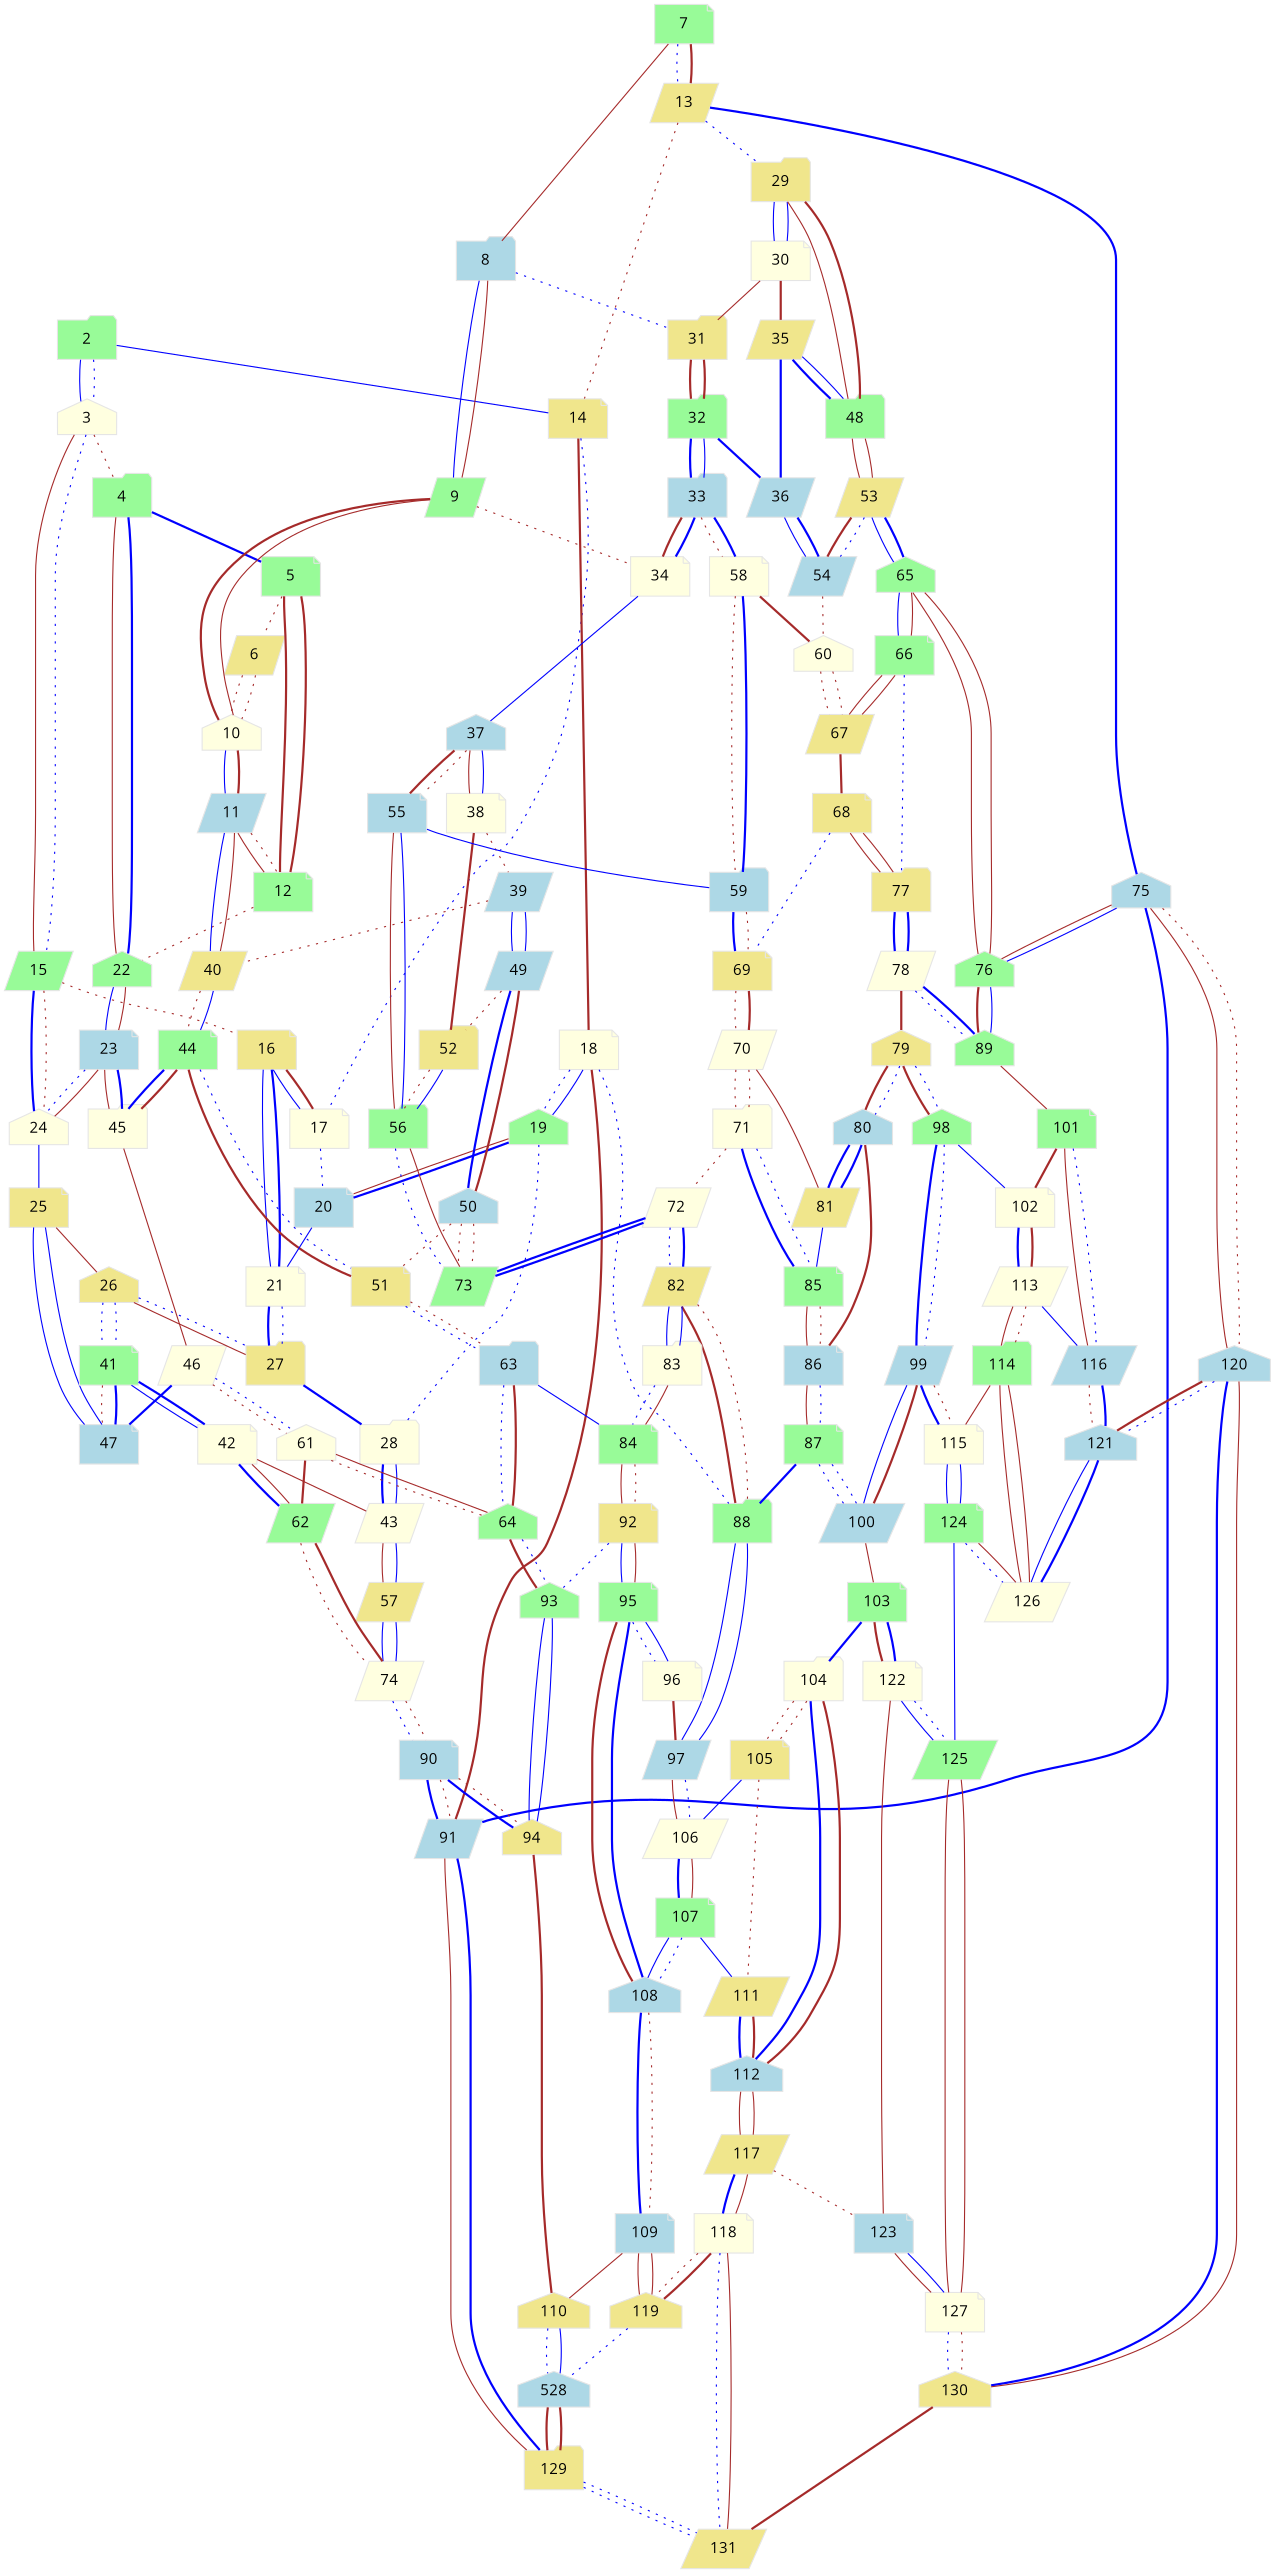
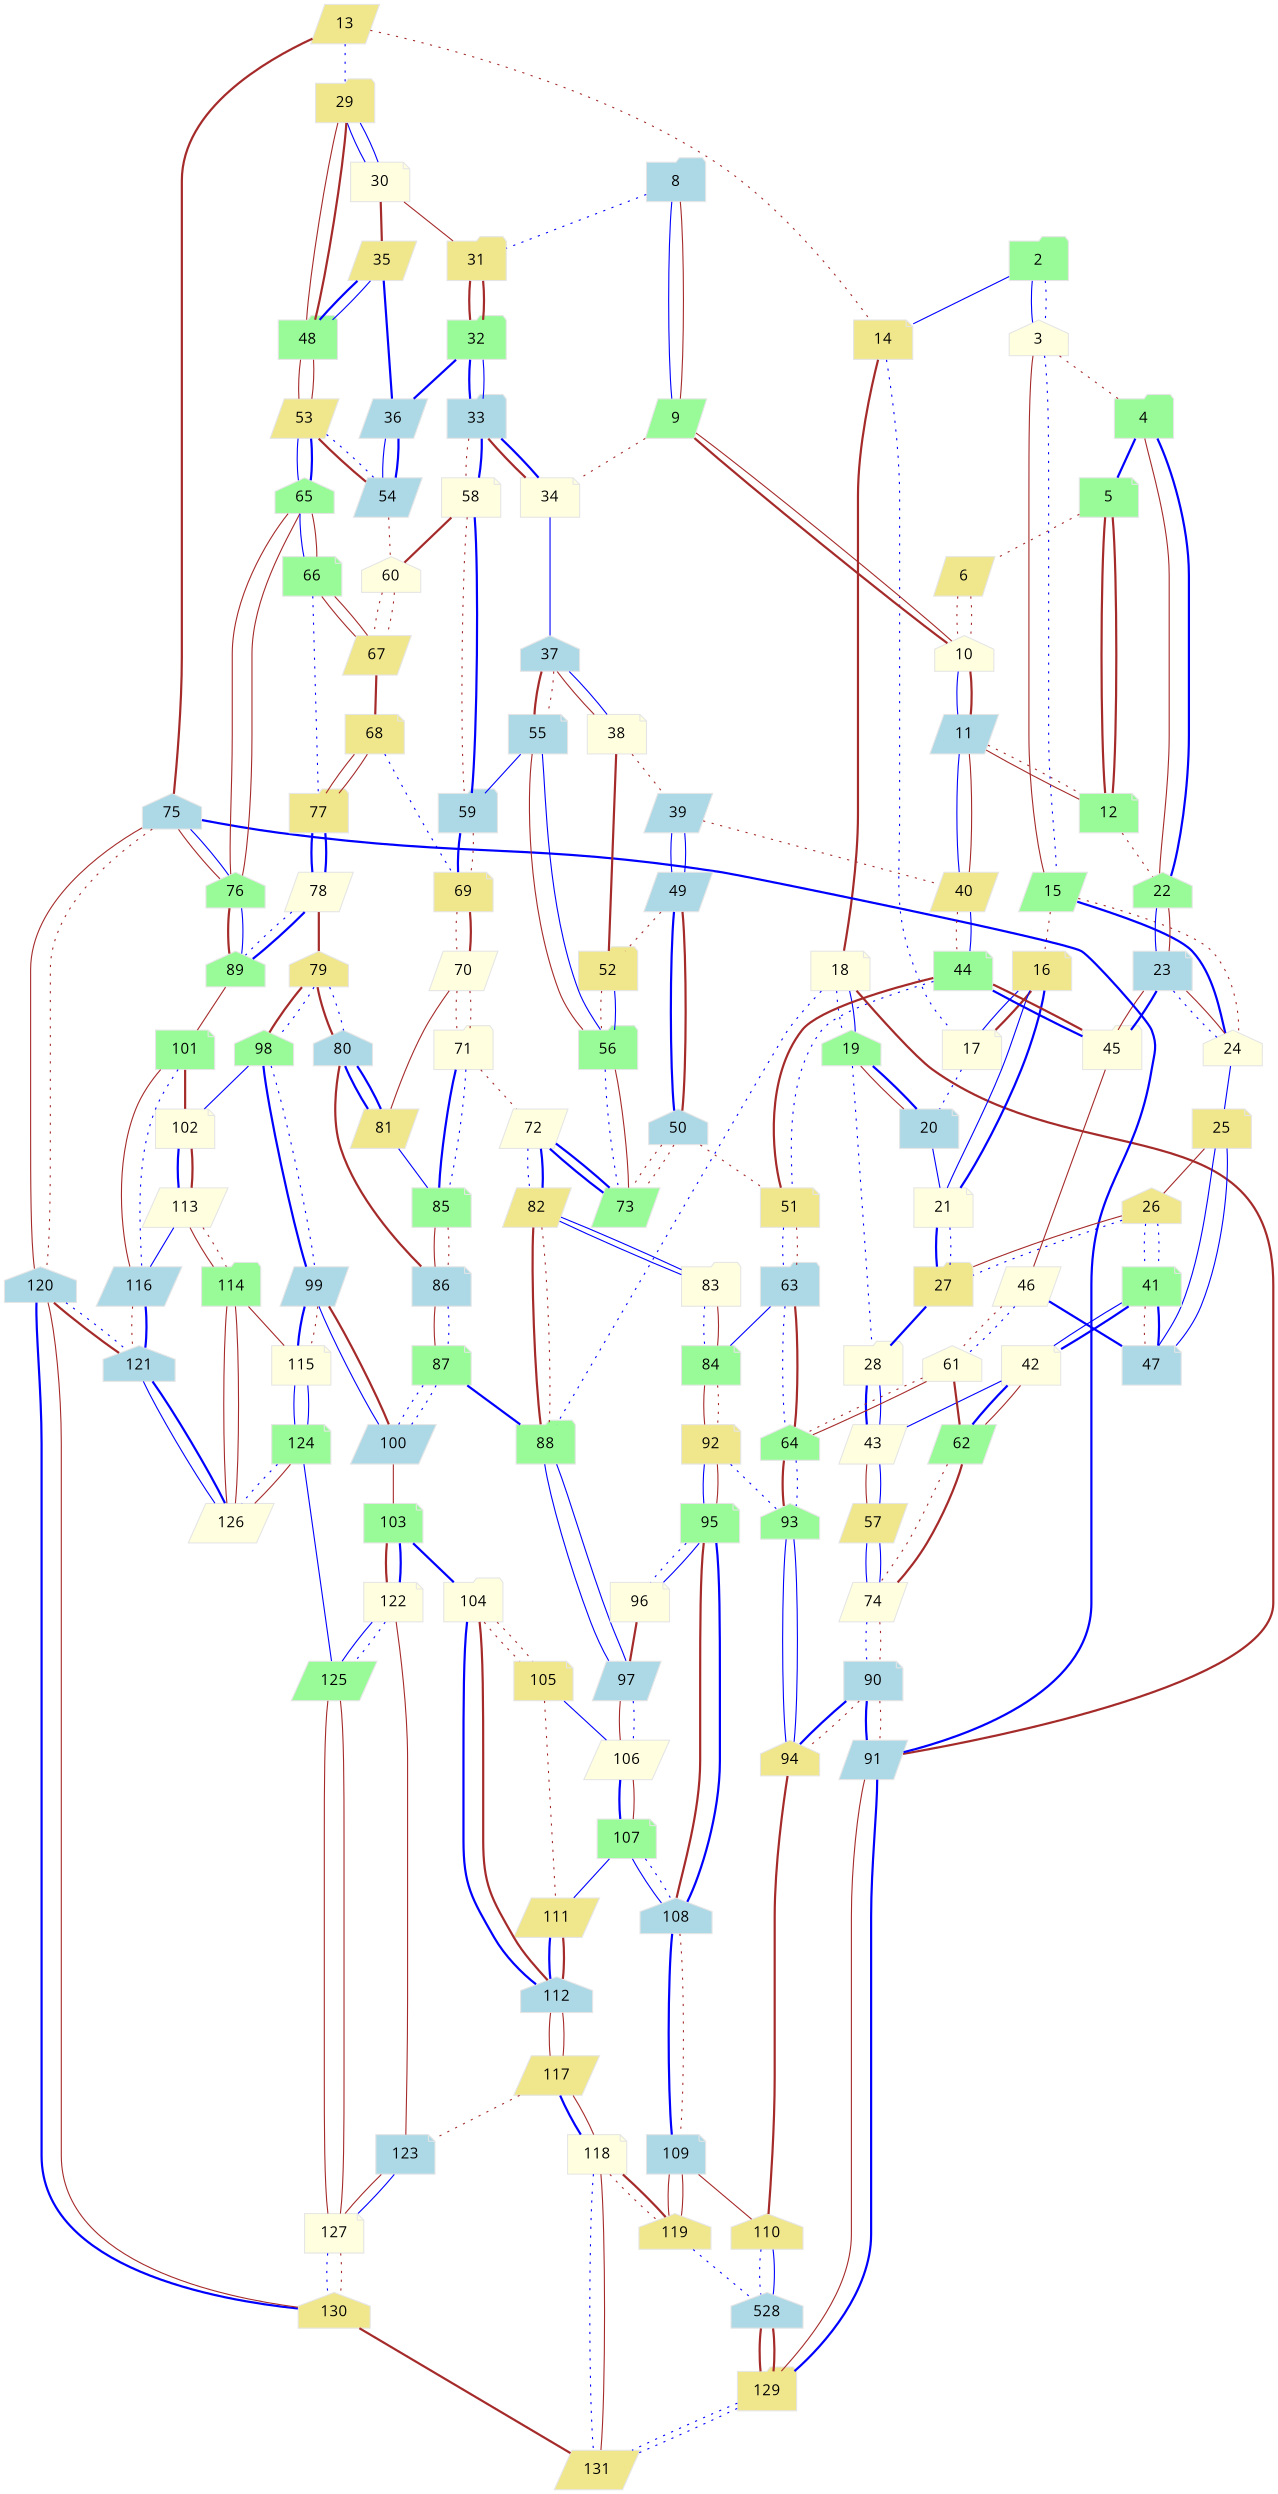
(684, 24) -> none
(1116, 343) -> (182, 386)
(312, 1485) -> (949, 1406)
